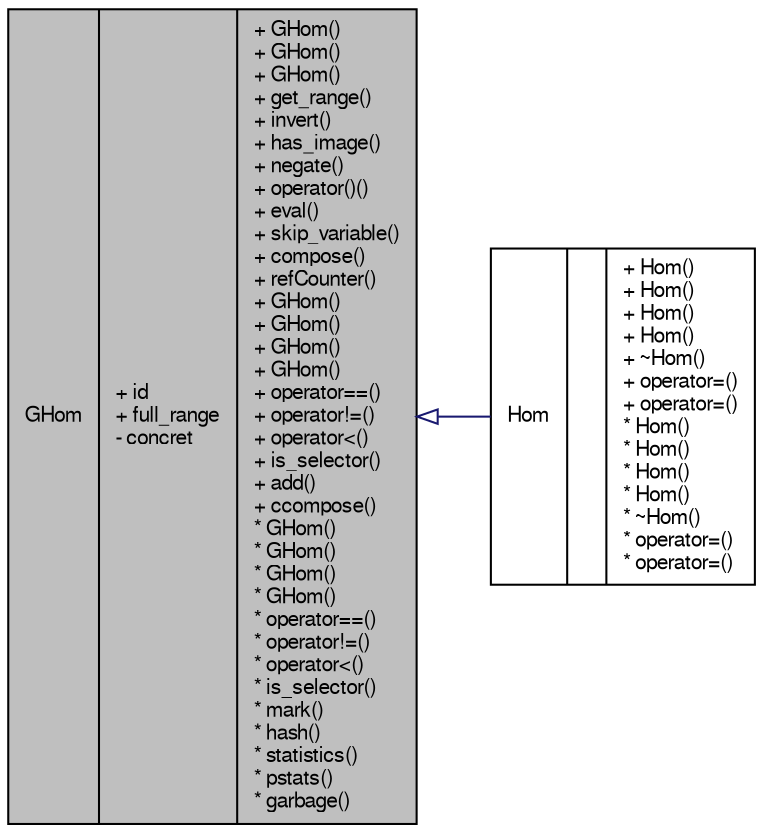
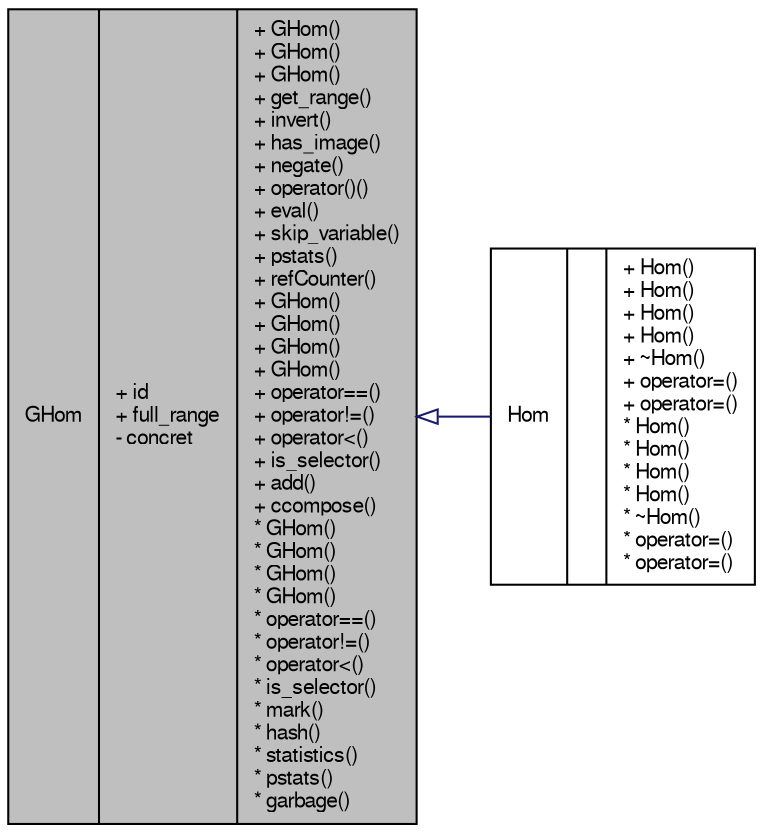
(310, 257) -> (296, 257)
